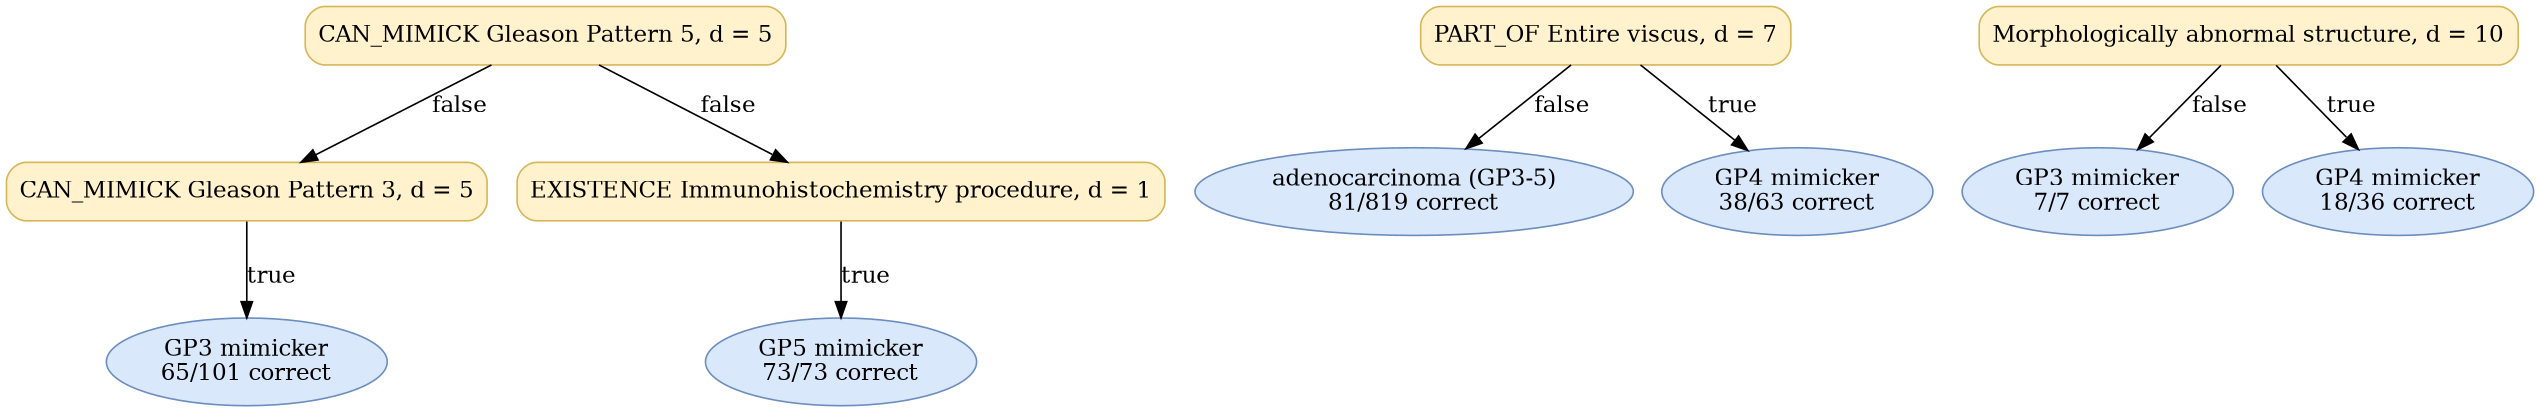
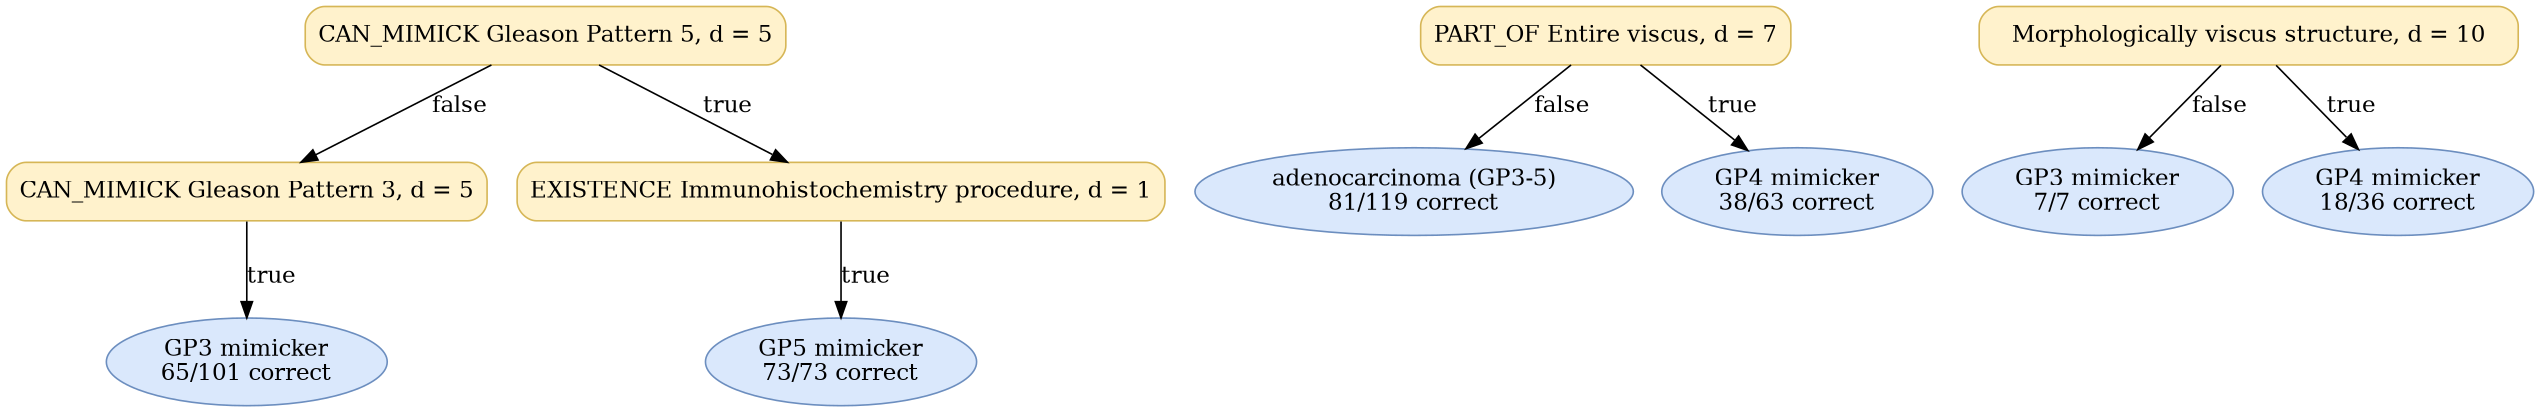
(2249, 36) -> (2249, 36)
(728, 106) -> (728, 106)
(1414, 203) -> (1414, 203)
